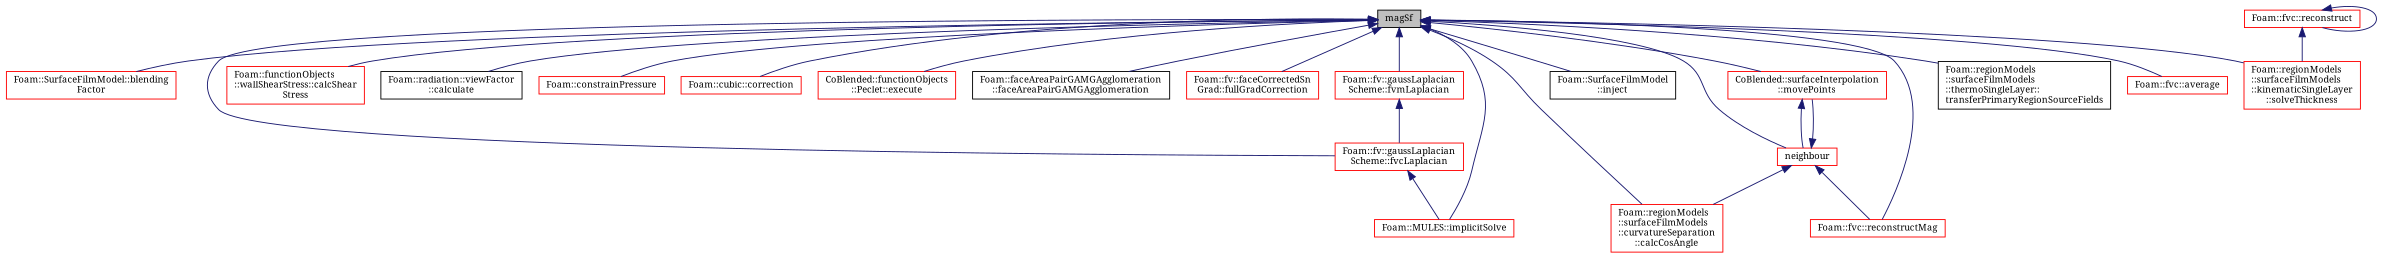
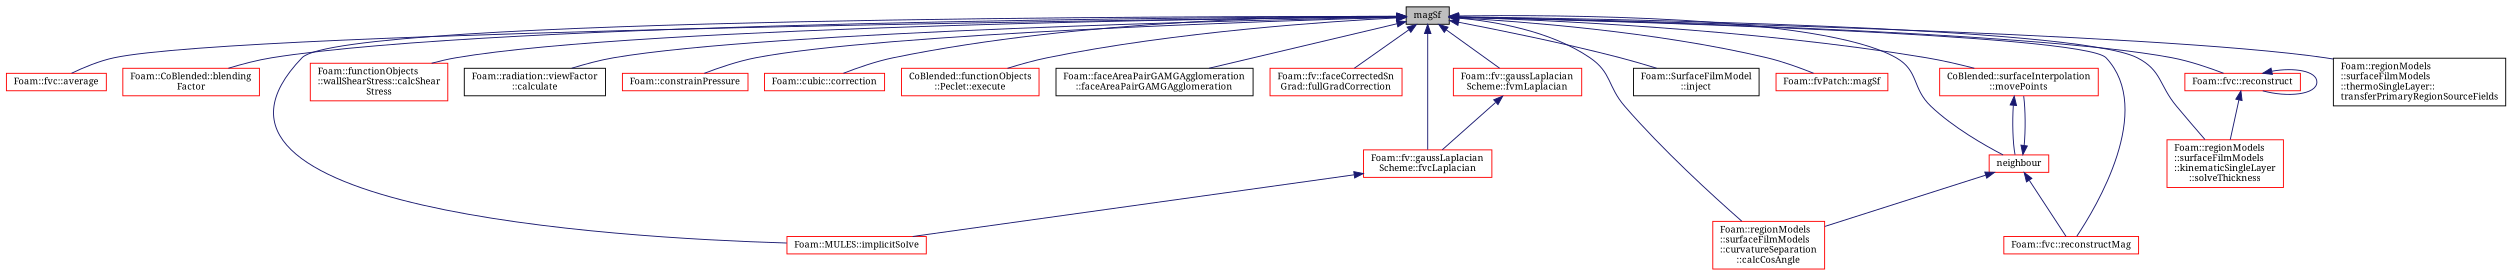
none -> (1843, 30)
none -> (1832, 82)
(91, 85) -> (191, 82)
